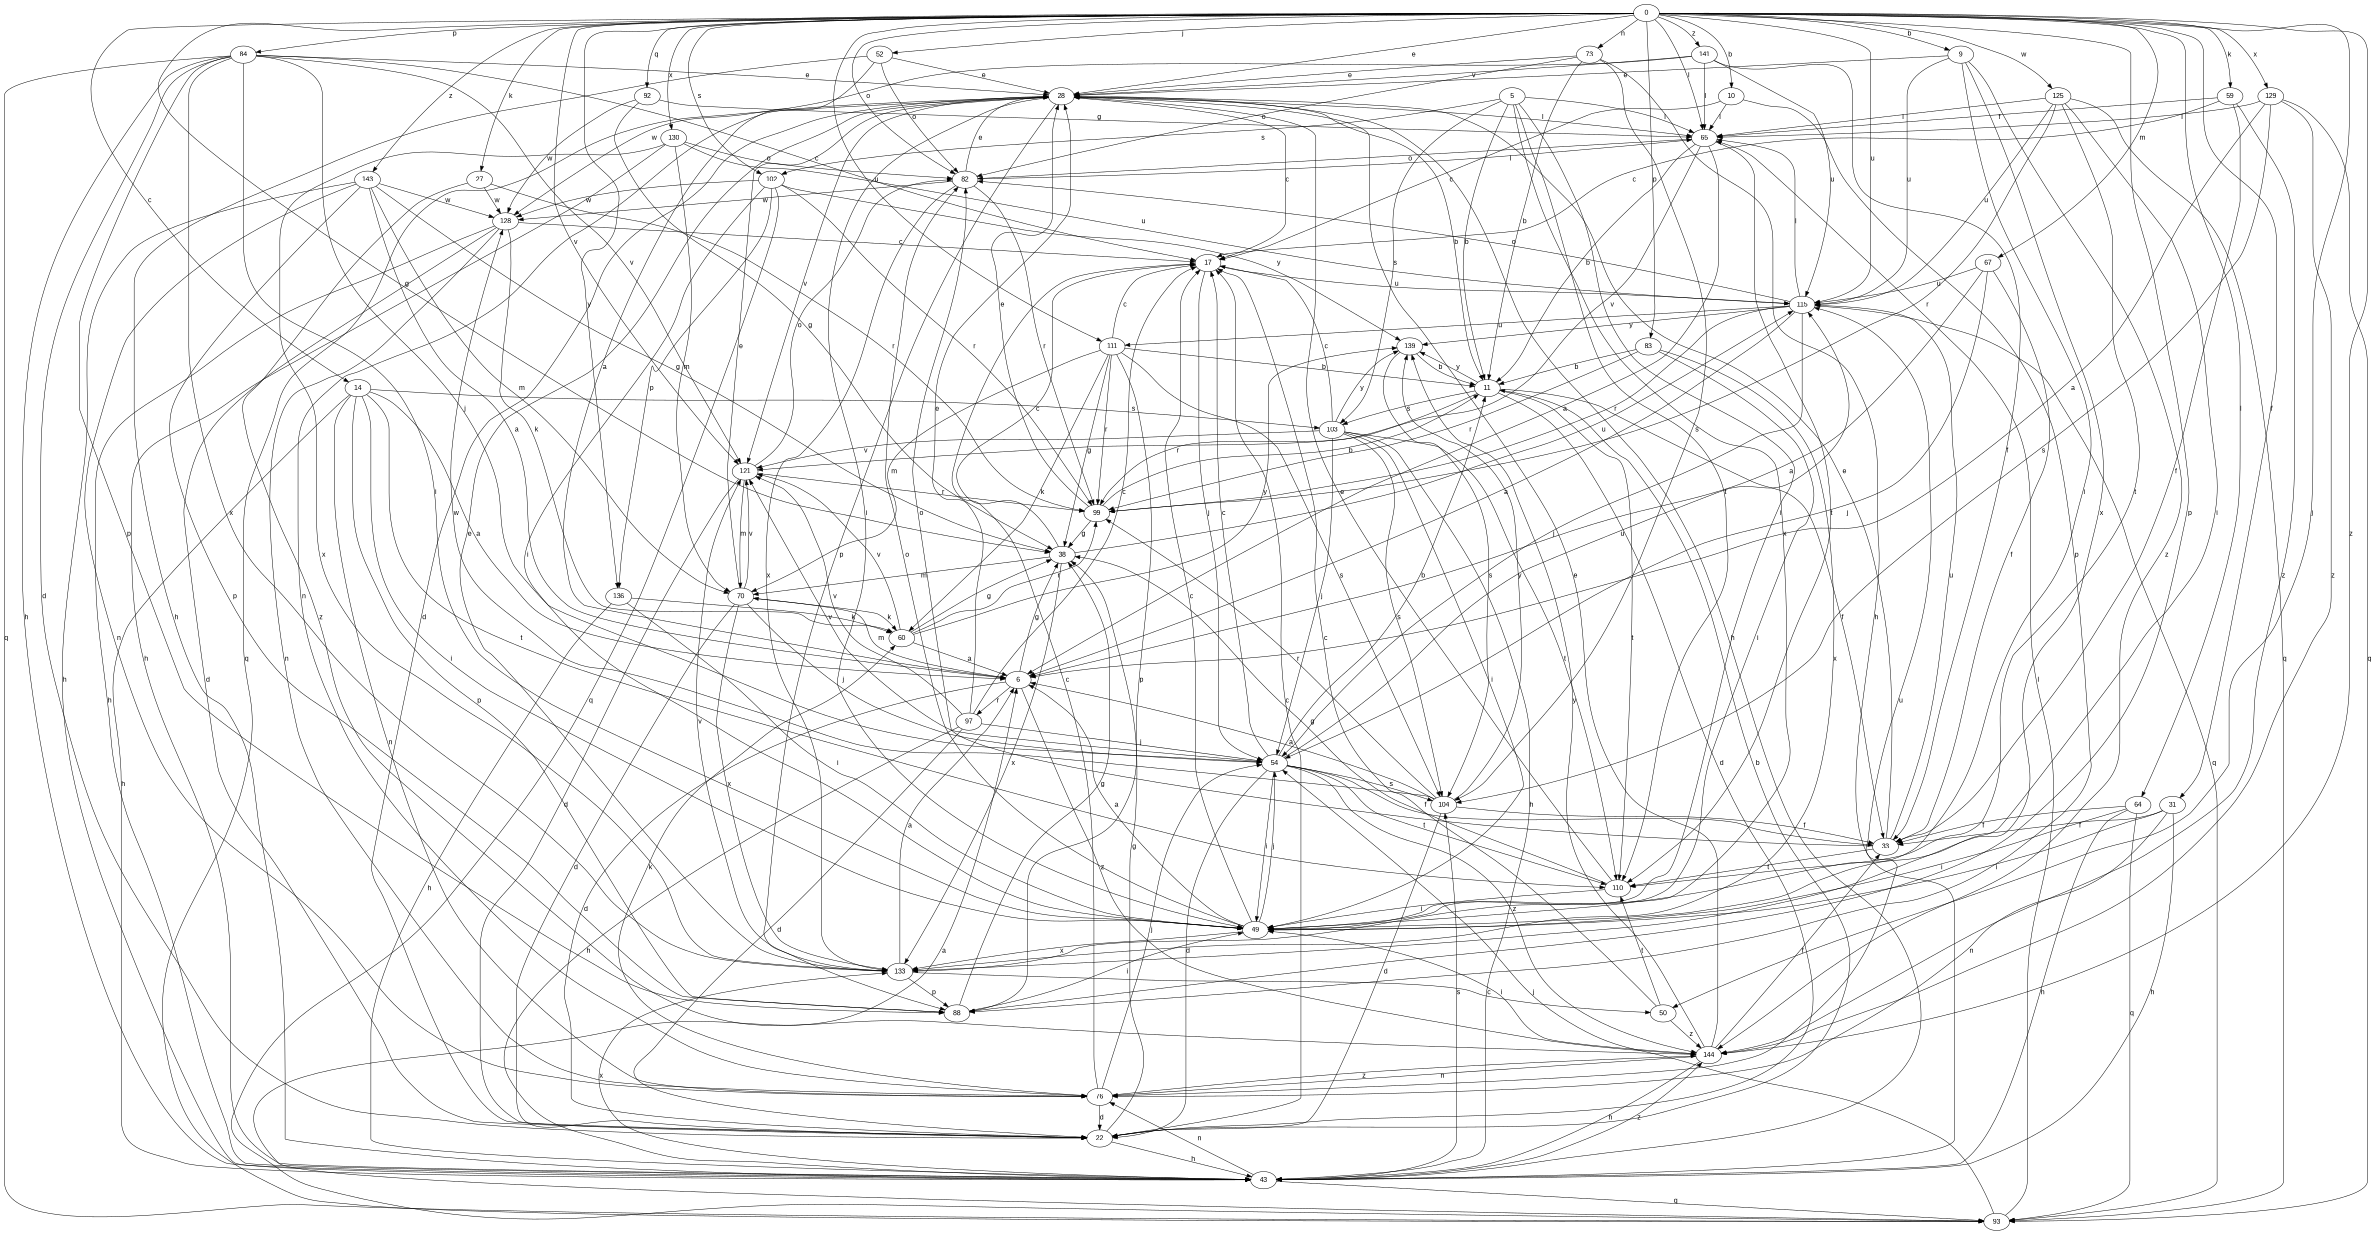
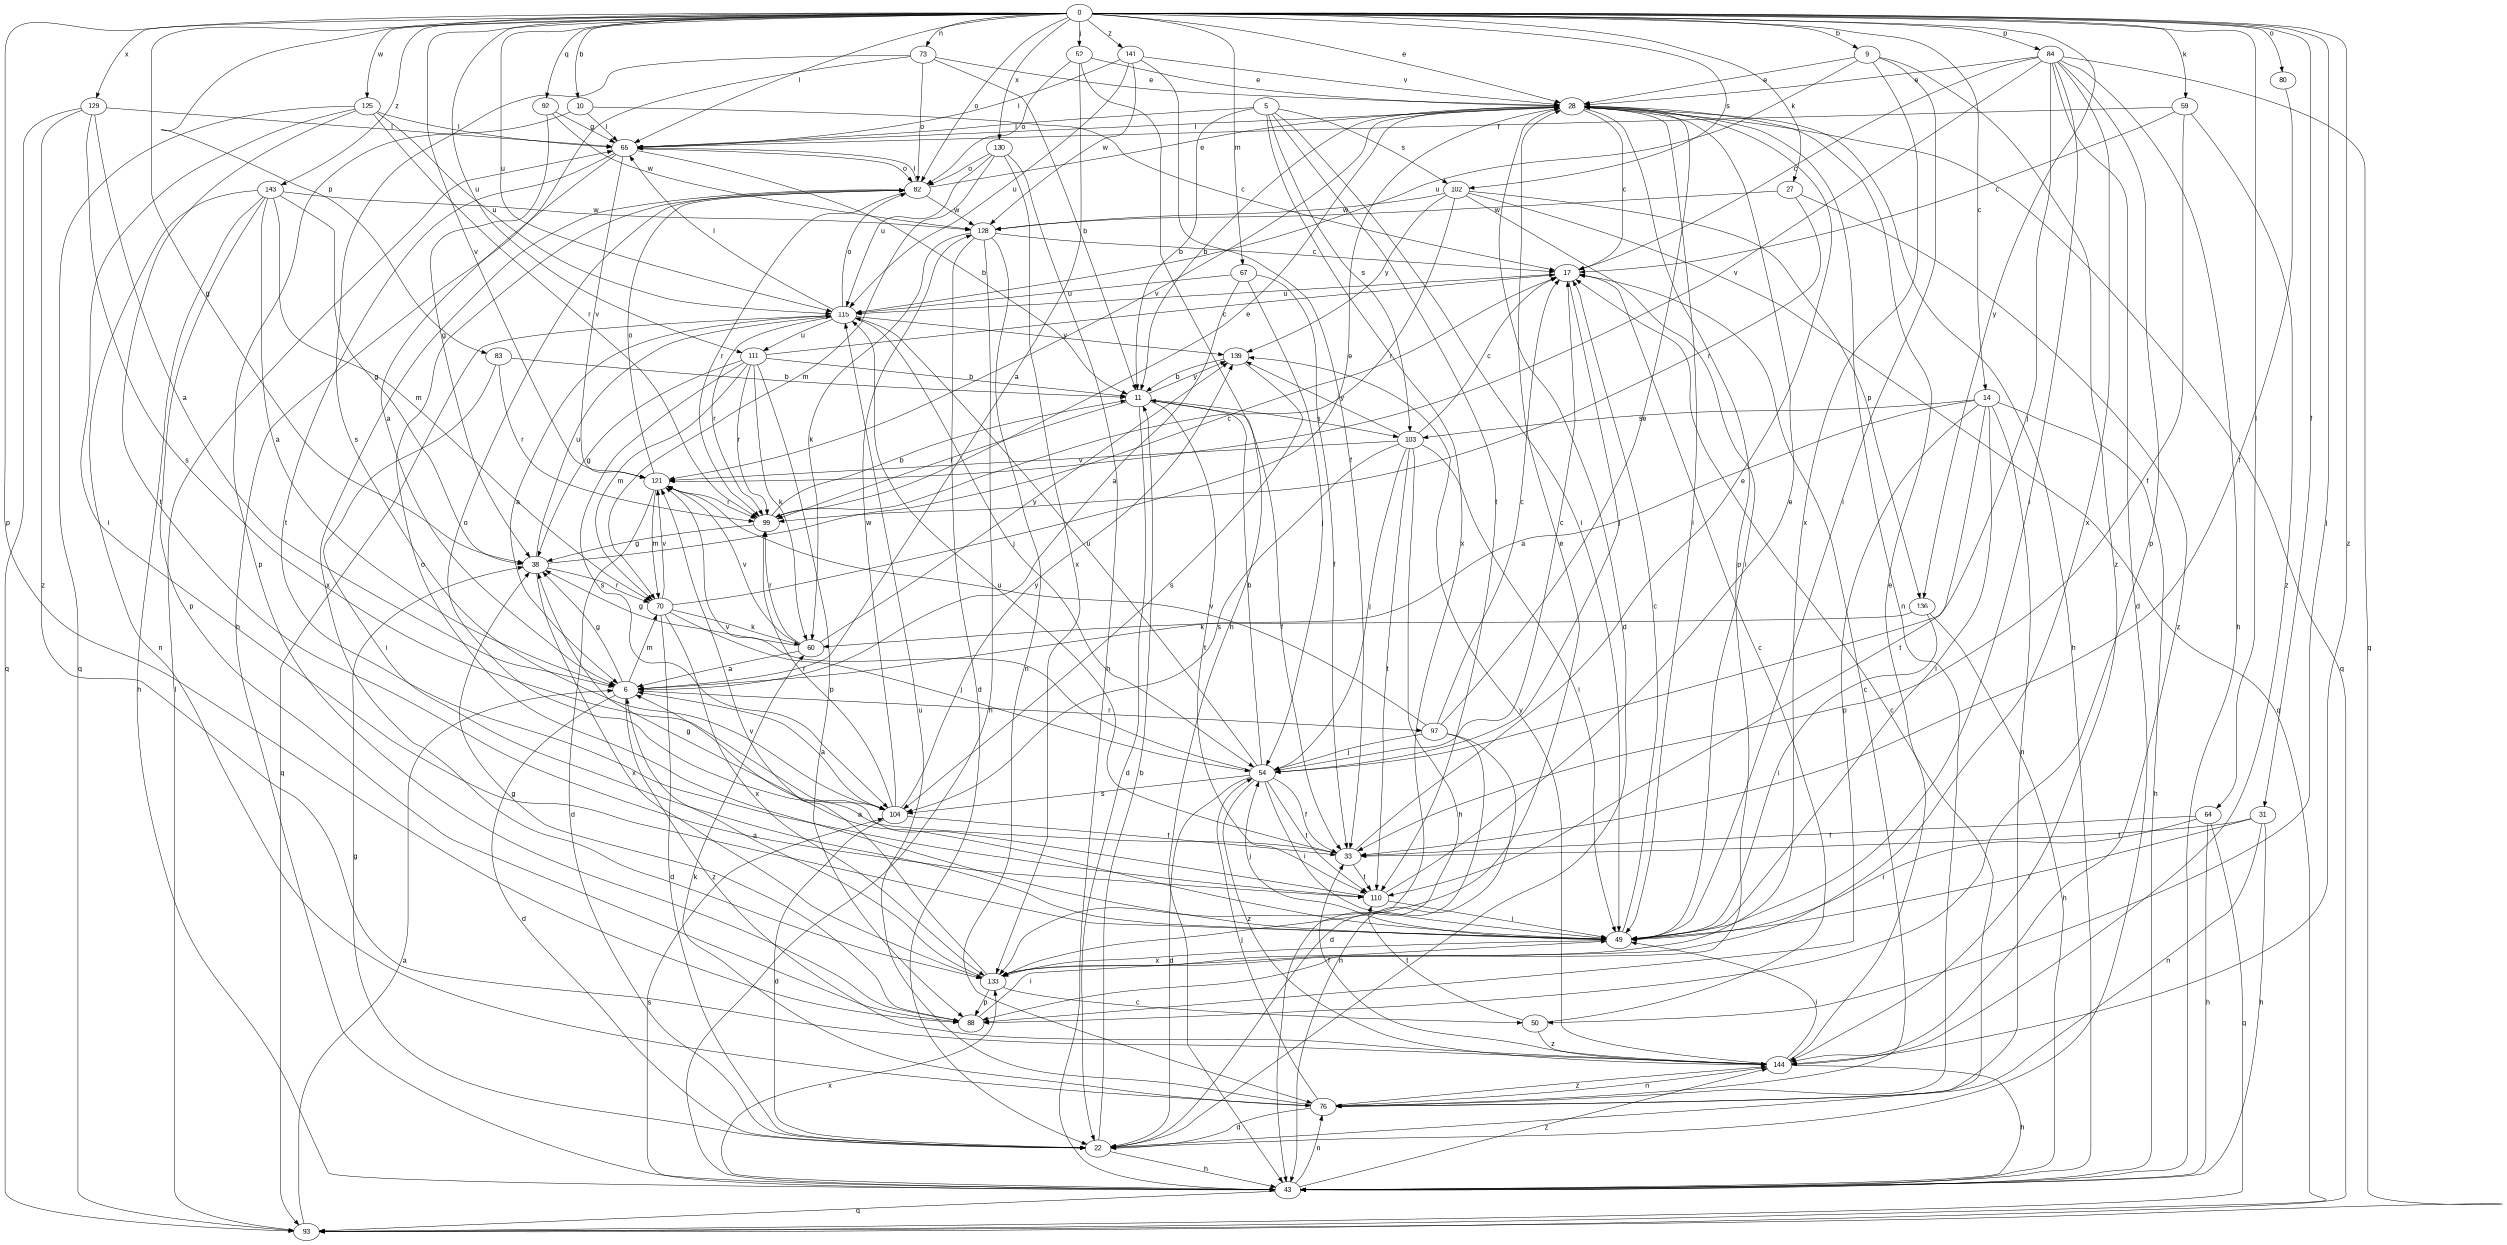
none -> (2283, 80)
(924, 576) -> (617, 586)
(1690, 903) -> none
(1618, 1045) -> none
